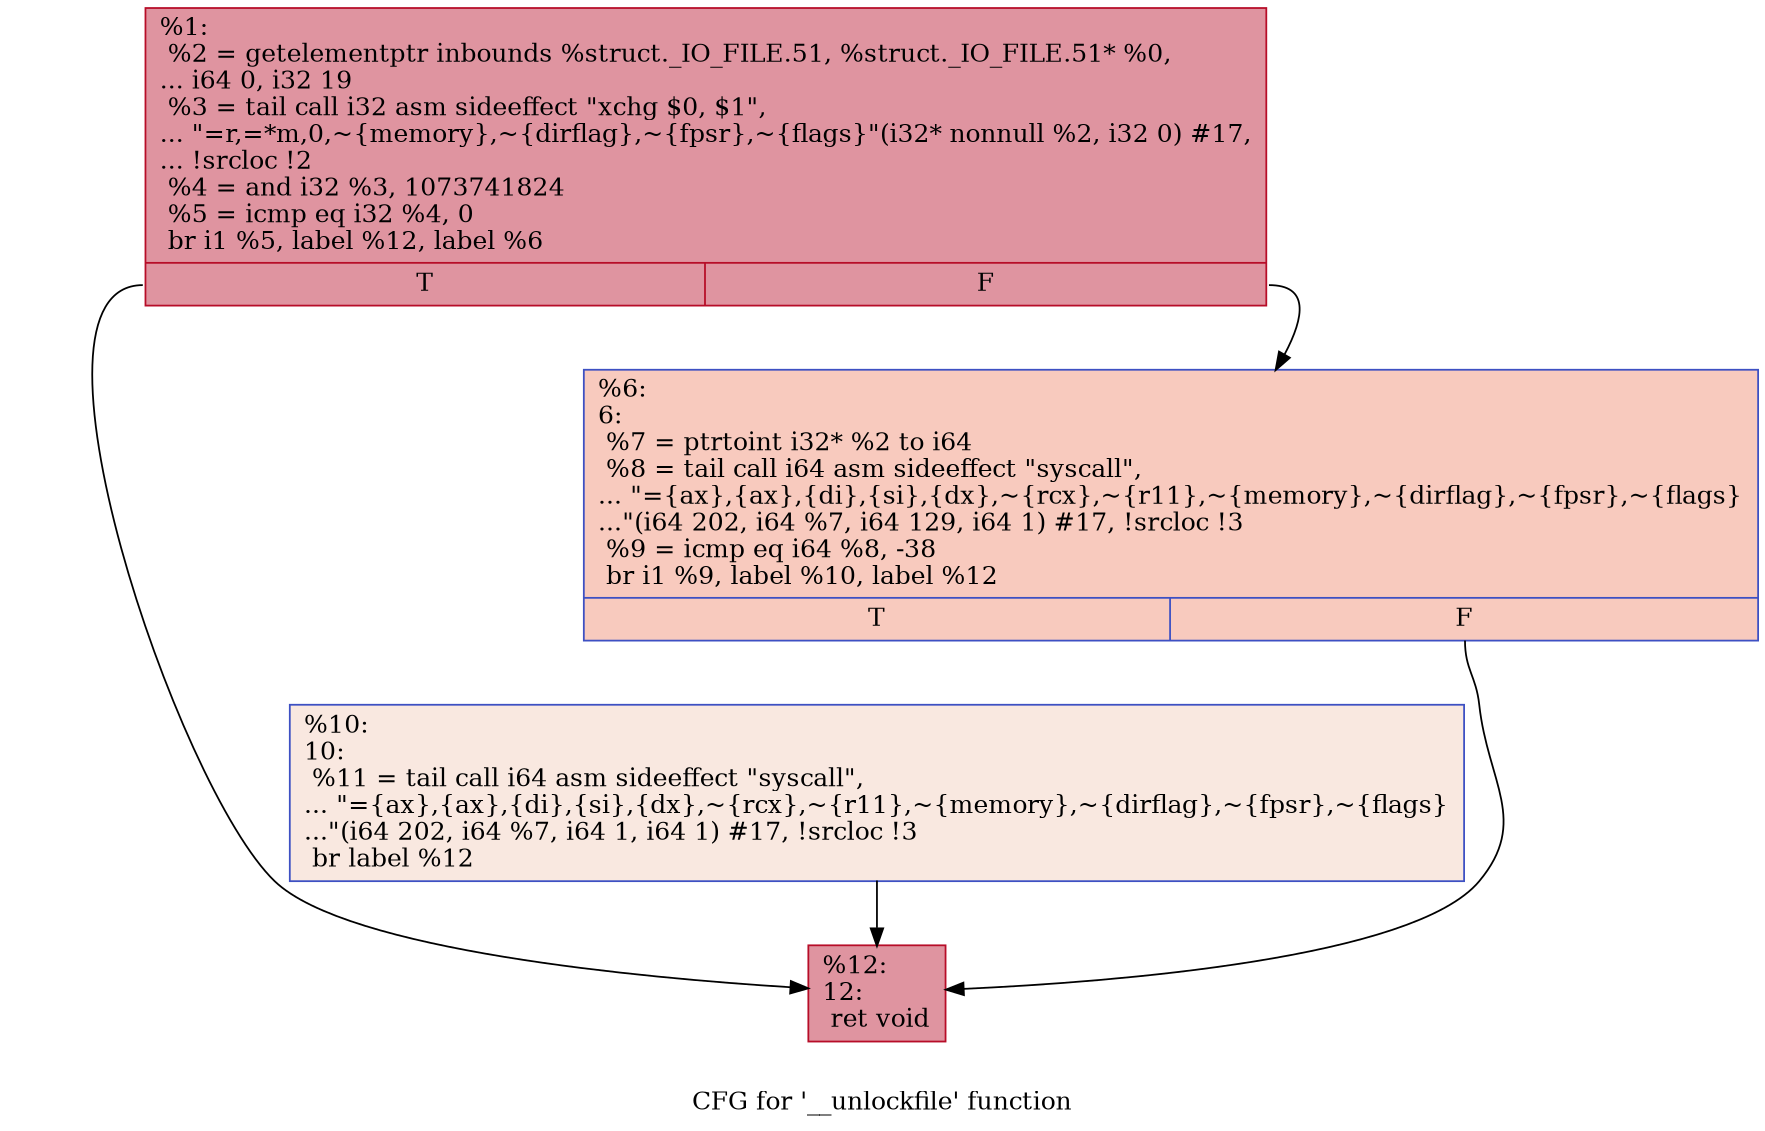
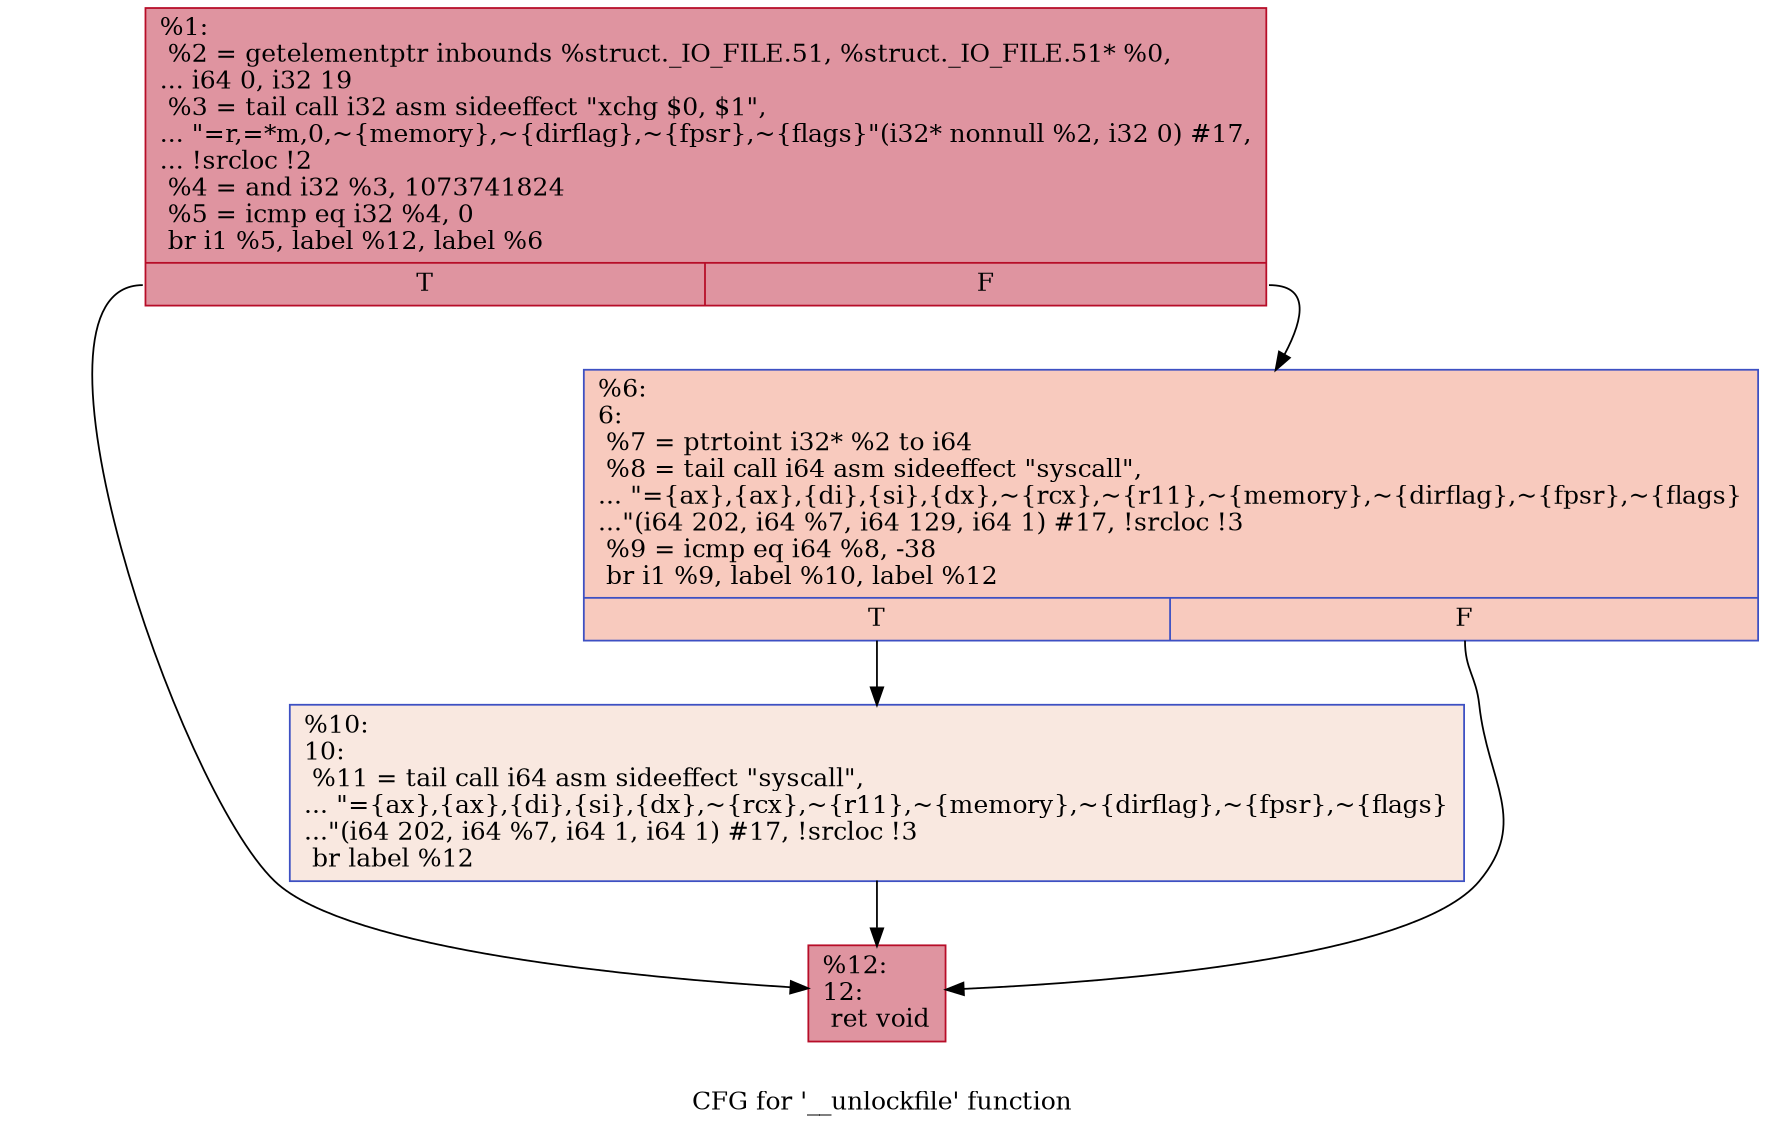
none -> (877, 664)
